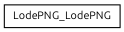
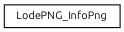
(62, 16) -> (62, 16)
